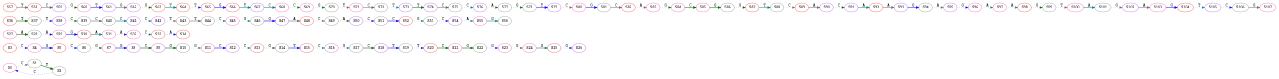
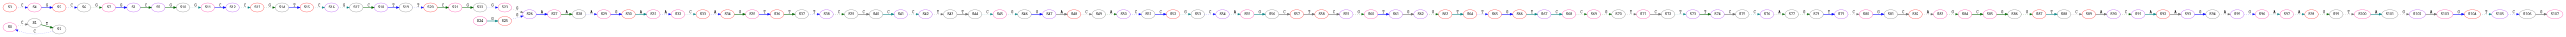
none -> (541, 14)
none -> (752, 14)
none -> (1283, 14)
(516, 48) -> (516, 11)
